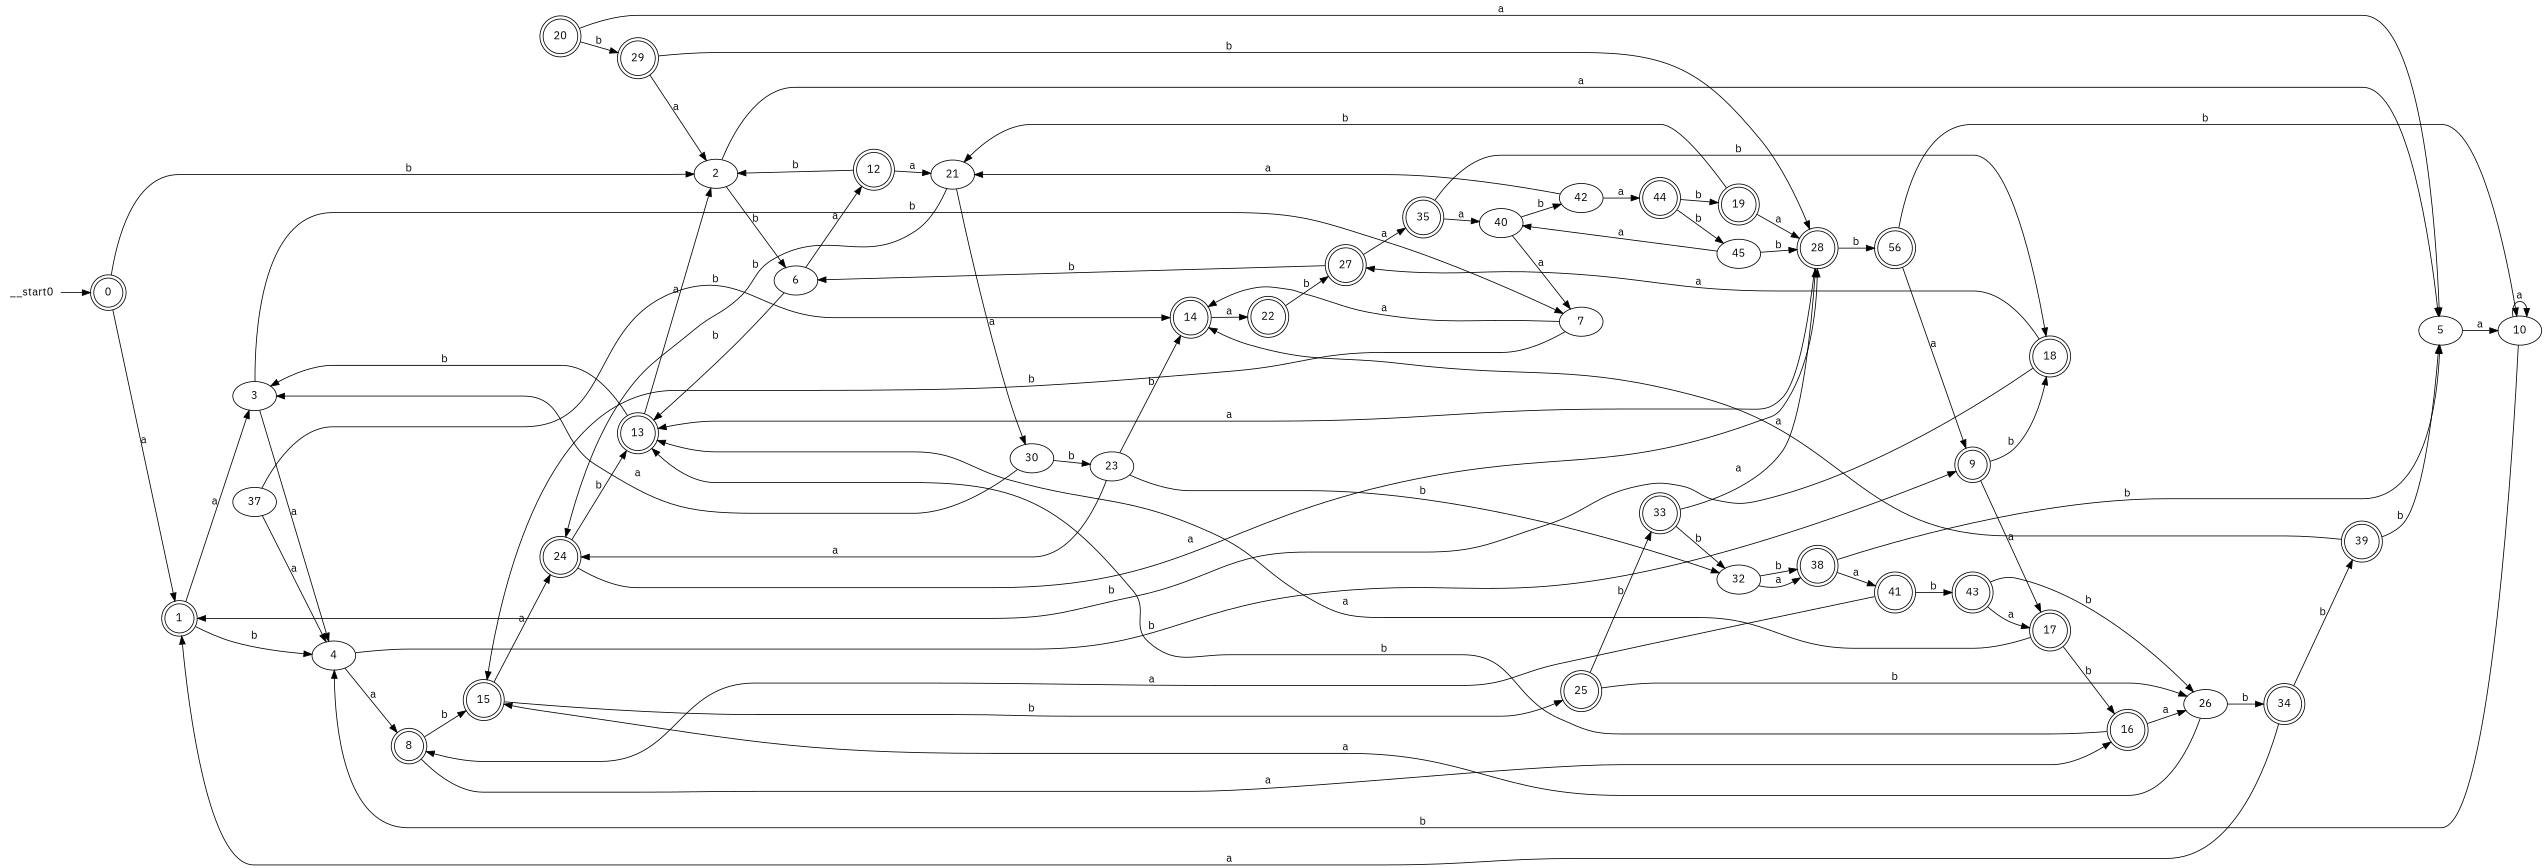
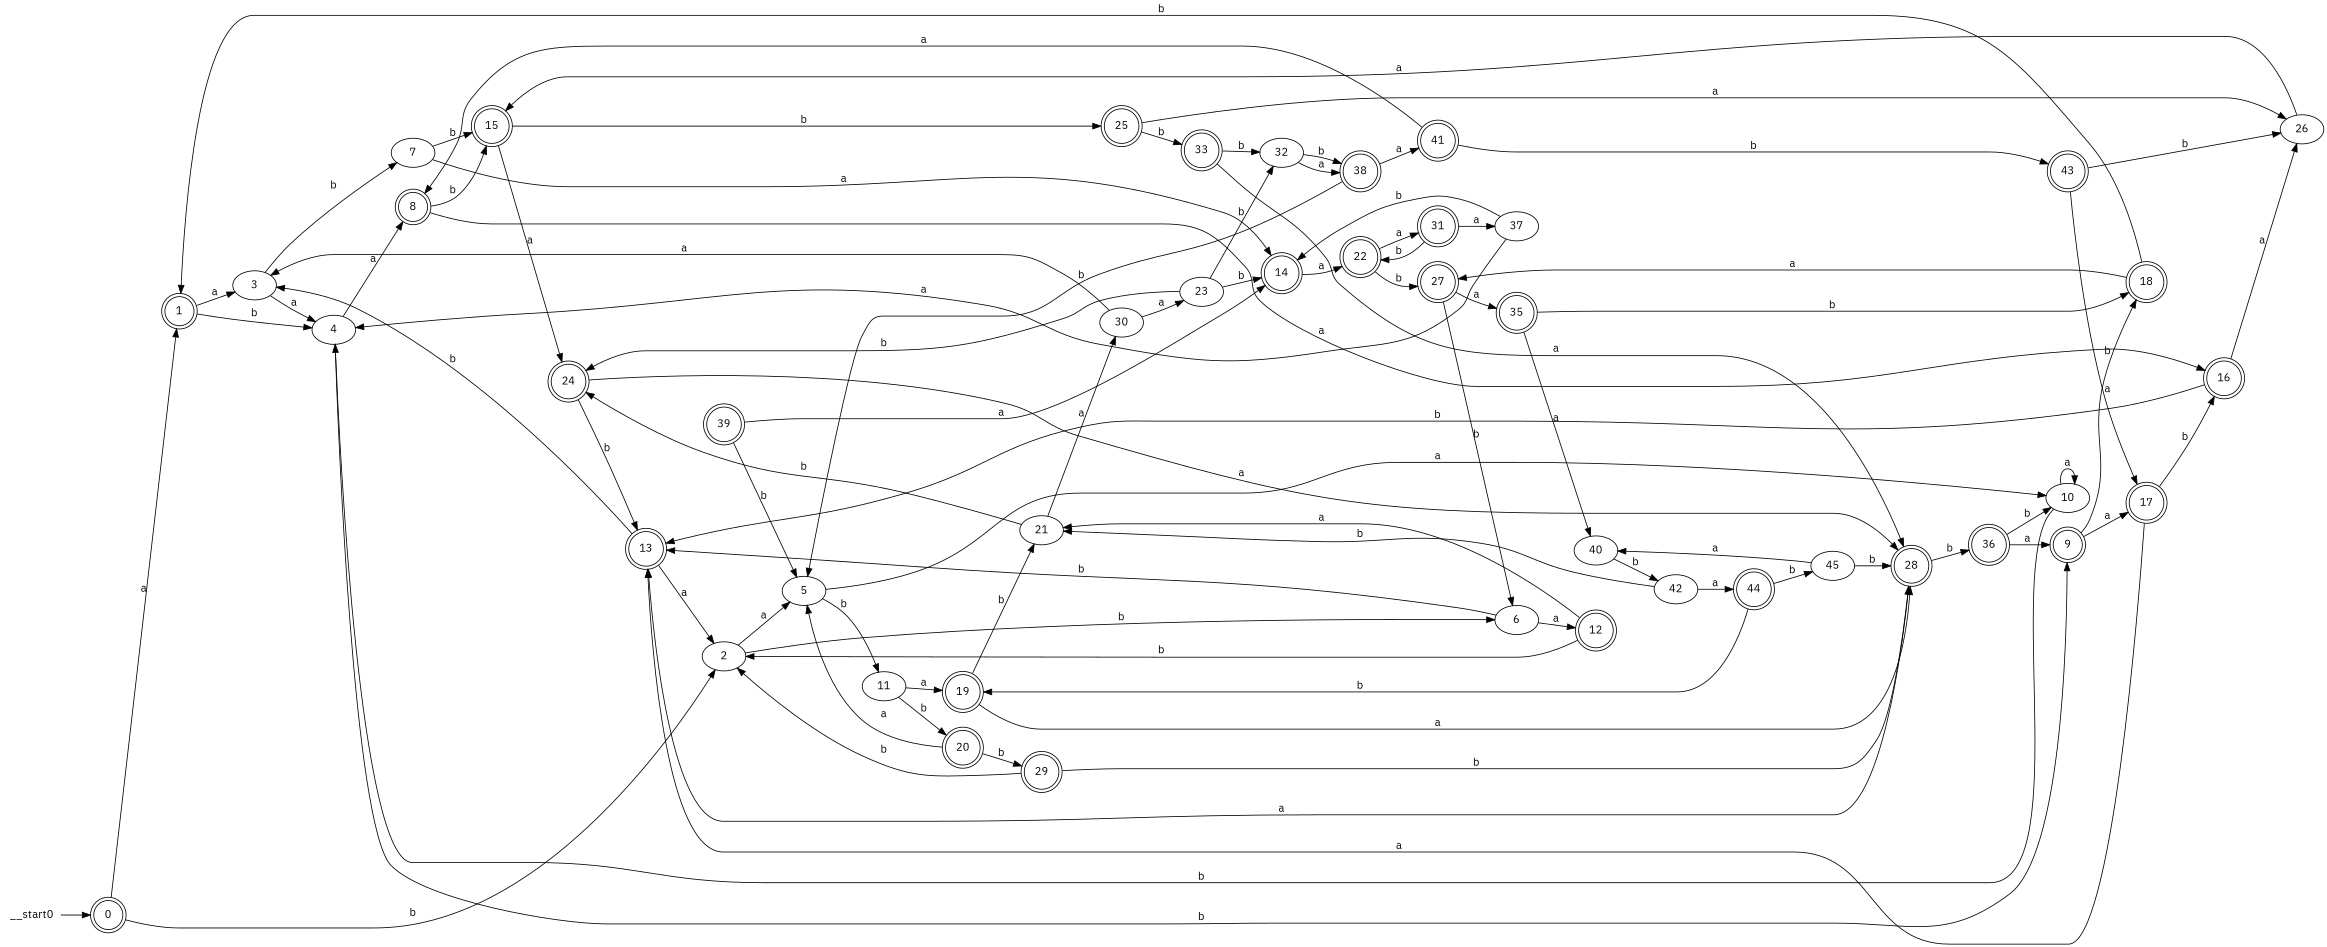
(676, 107) -> (884, 750)
(1268, 169) -> (1360, 534)
none -> (1438, 226)
(1895, 248) -> (1989, 545)
(1538, 267) -> none
(1072, 456) -> (1162, 303)
(836, 551) -> (884, 343)
(1895, 677) -> (1716, 92)
none -> (884, 686)
(2284, 704) -> none
